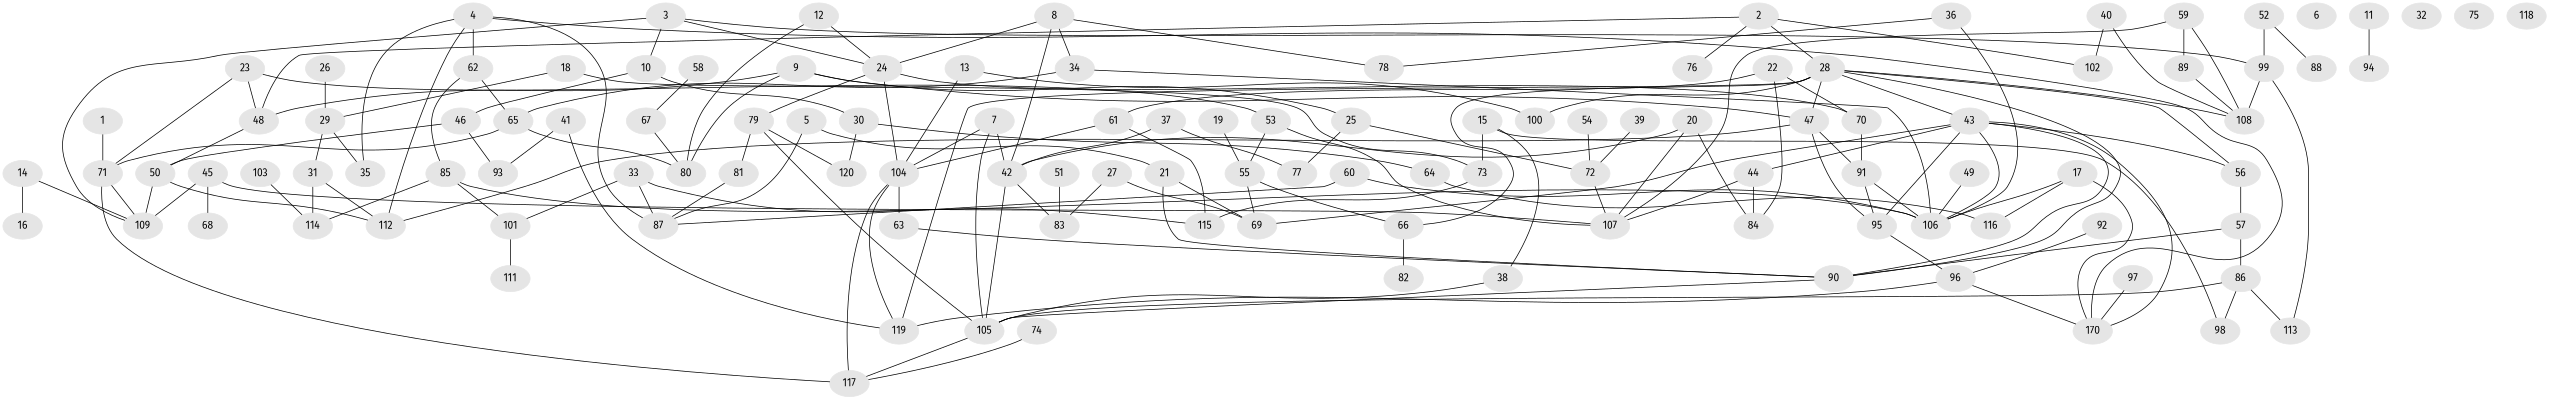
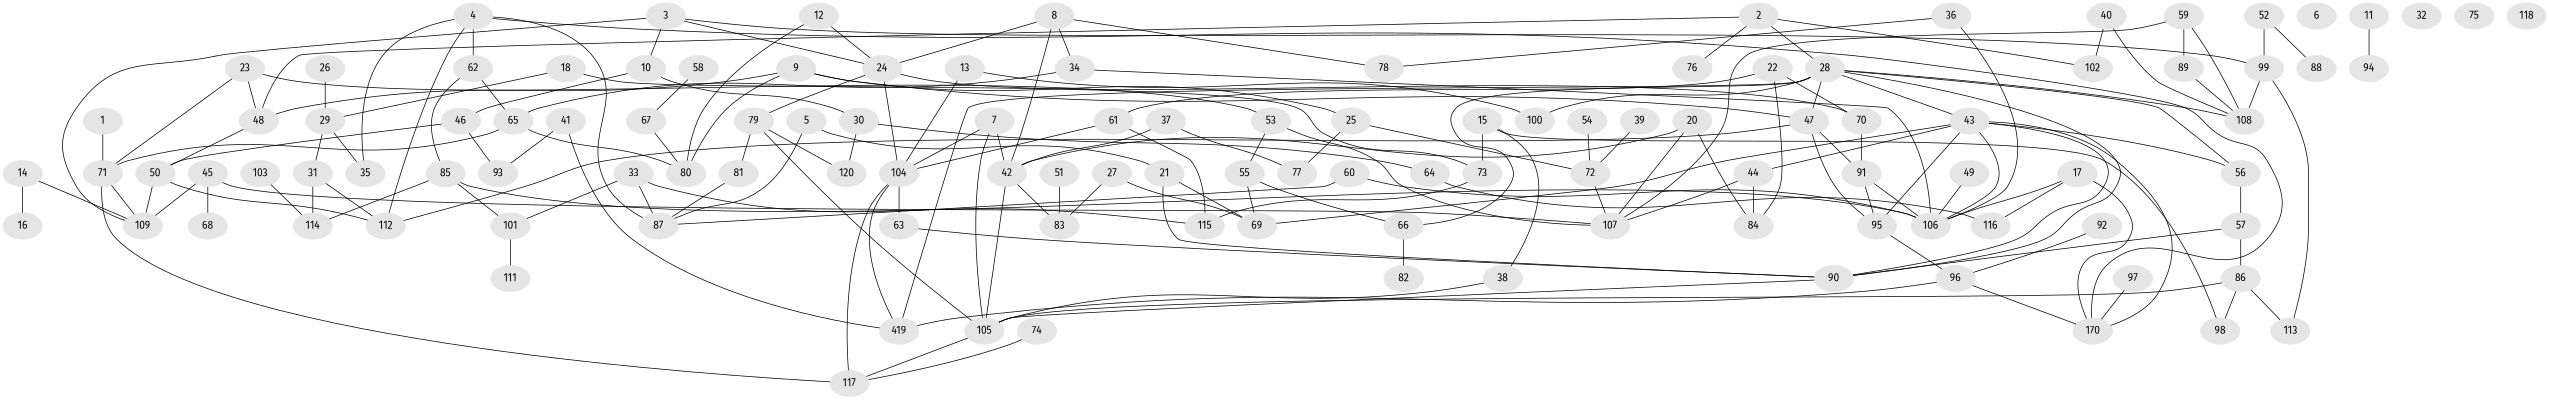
(1218, 121) -> none
(899, 331) -> (899, 331)
